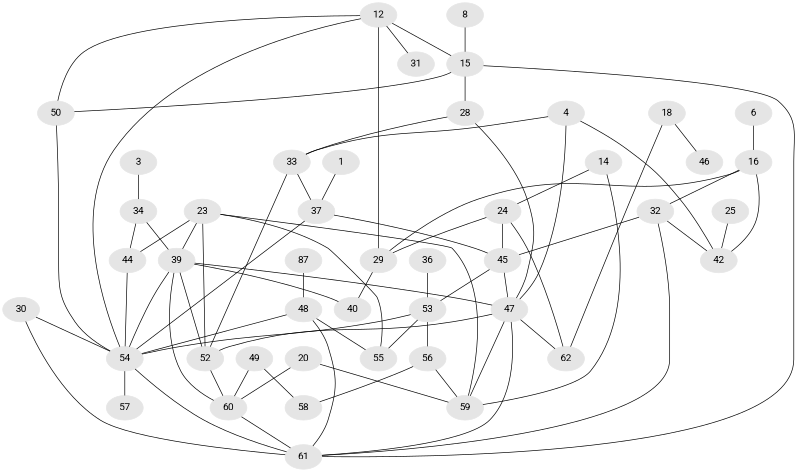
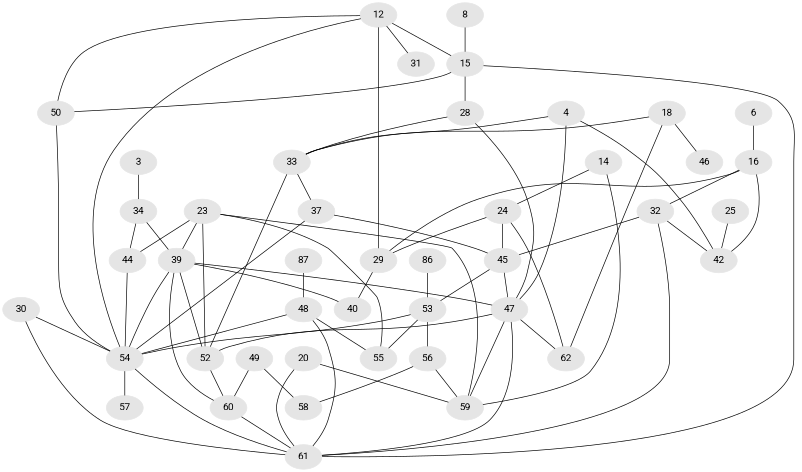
none -> (494, 131)
(341, 162) -> none
(428, 261) -> (428, 261)
(266, 383) -> (277, 408)
